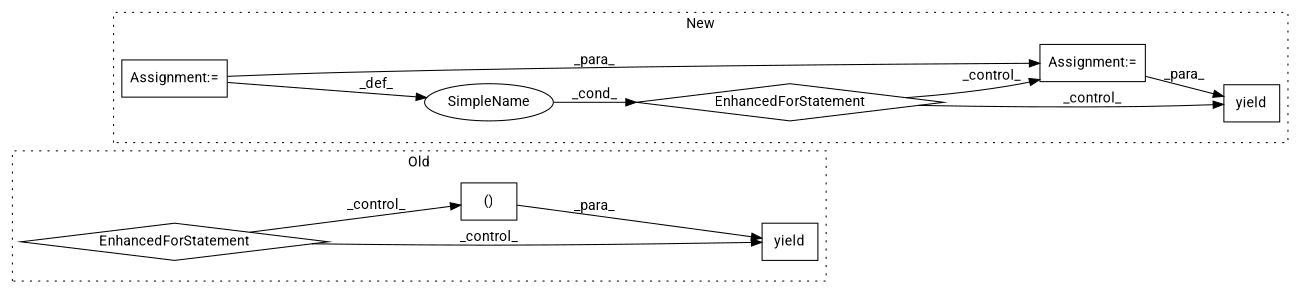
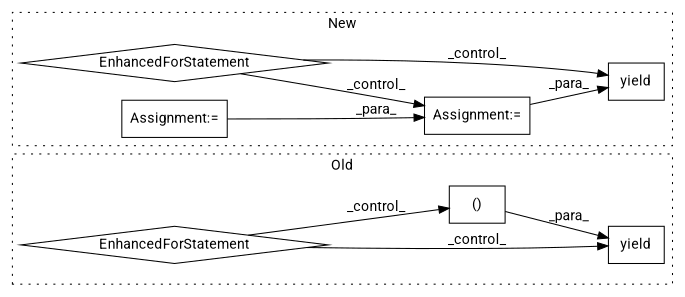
(489, 102) -> none
